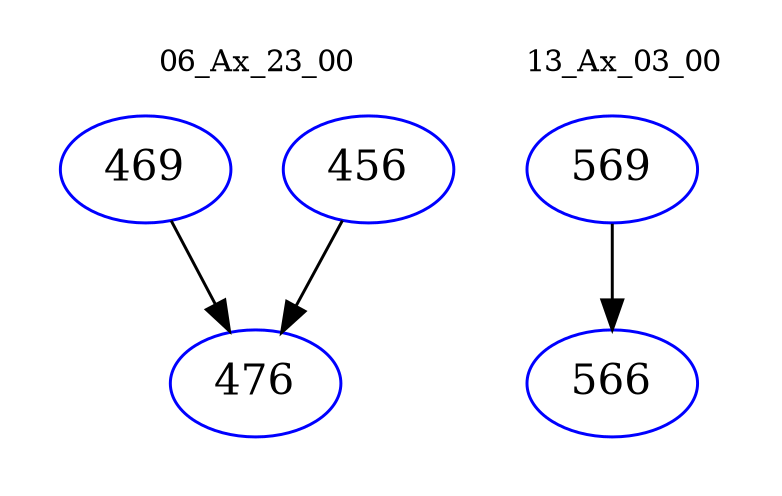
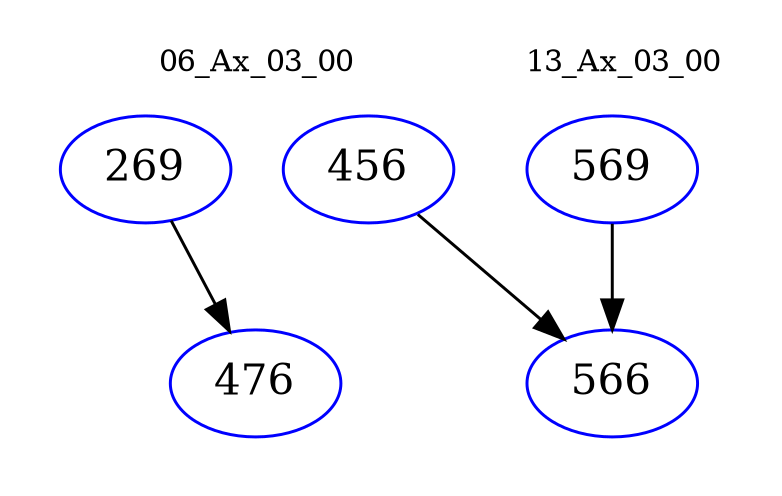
(257, 64) -> (257, 64)
(146, 169) -> (146, 169)
(319, 263) -> (458, 249)
